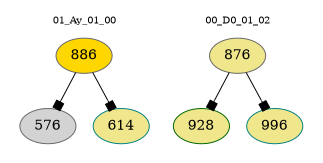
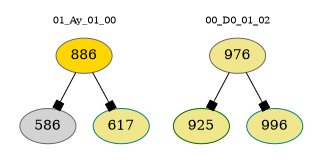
(238, 56) -> (238, 56)
(48, 126) -> (48, 126)
(121, 126) -> (121, 126)
(201, 126) -> (201, 126)
